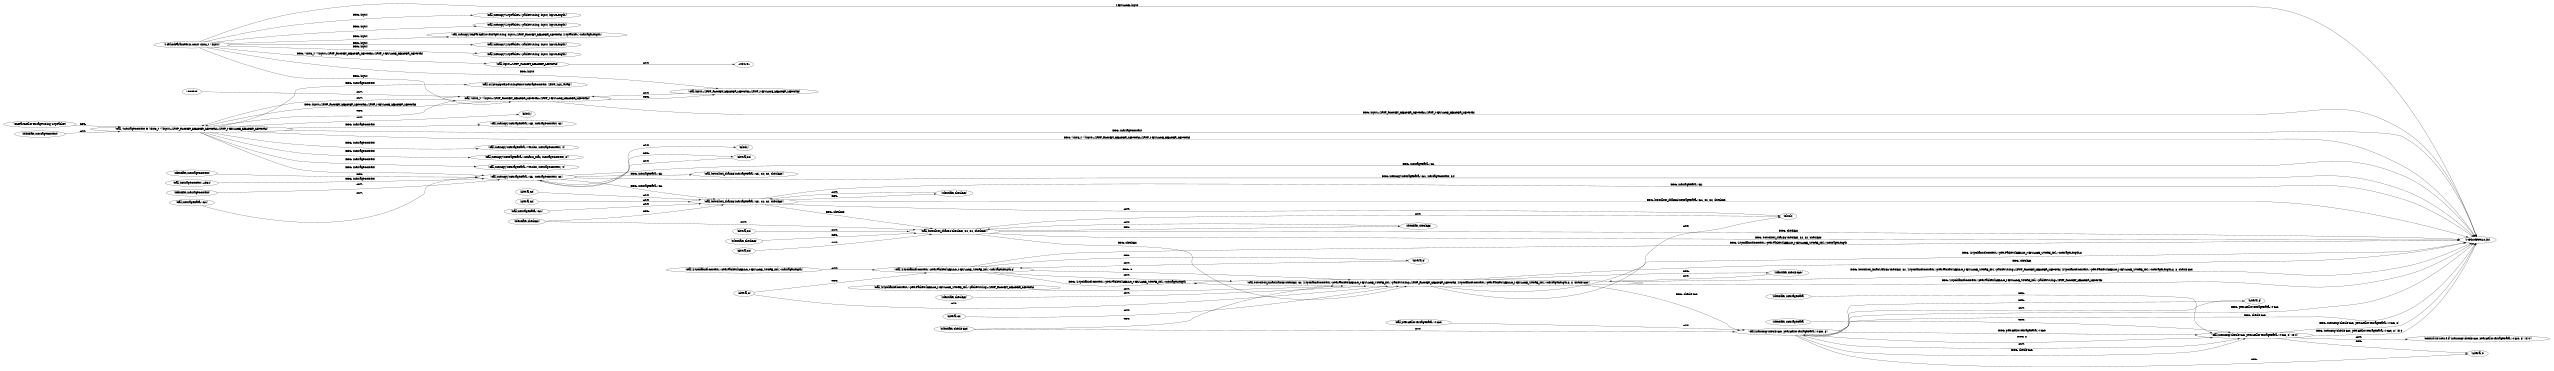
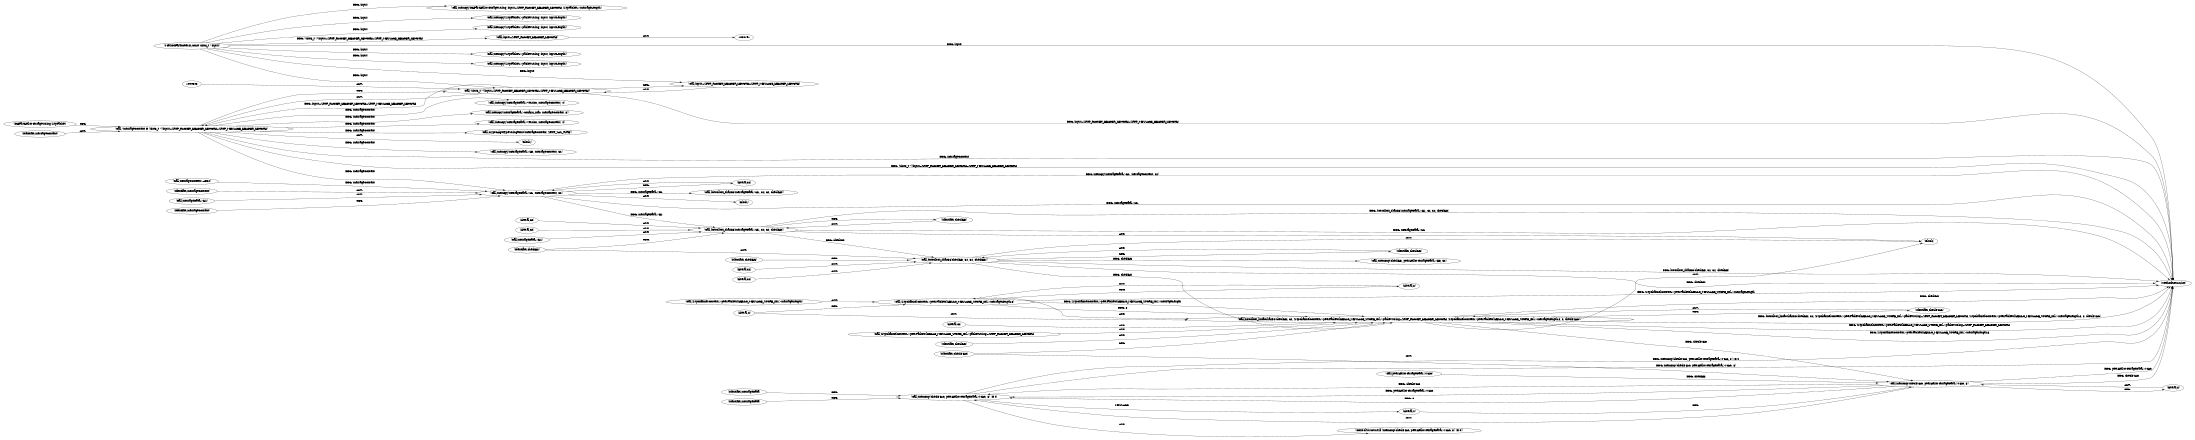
(1127, 6) -> (954, 44)
none -> (1409, 261)
(1687, 326) -> (1696, 377)
(2359, 342) -> (1122, 406)
(2128, 366) -> (1665, 411)
